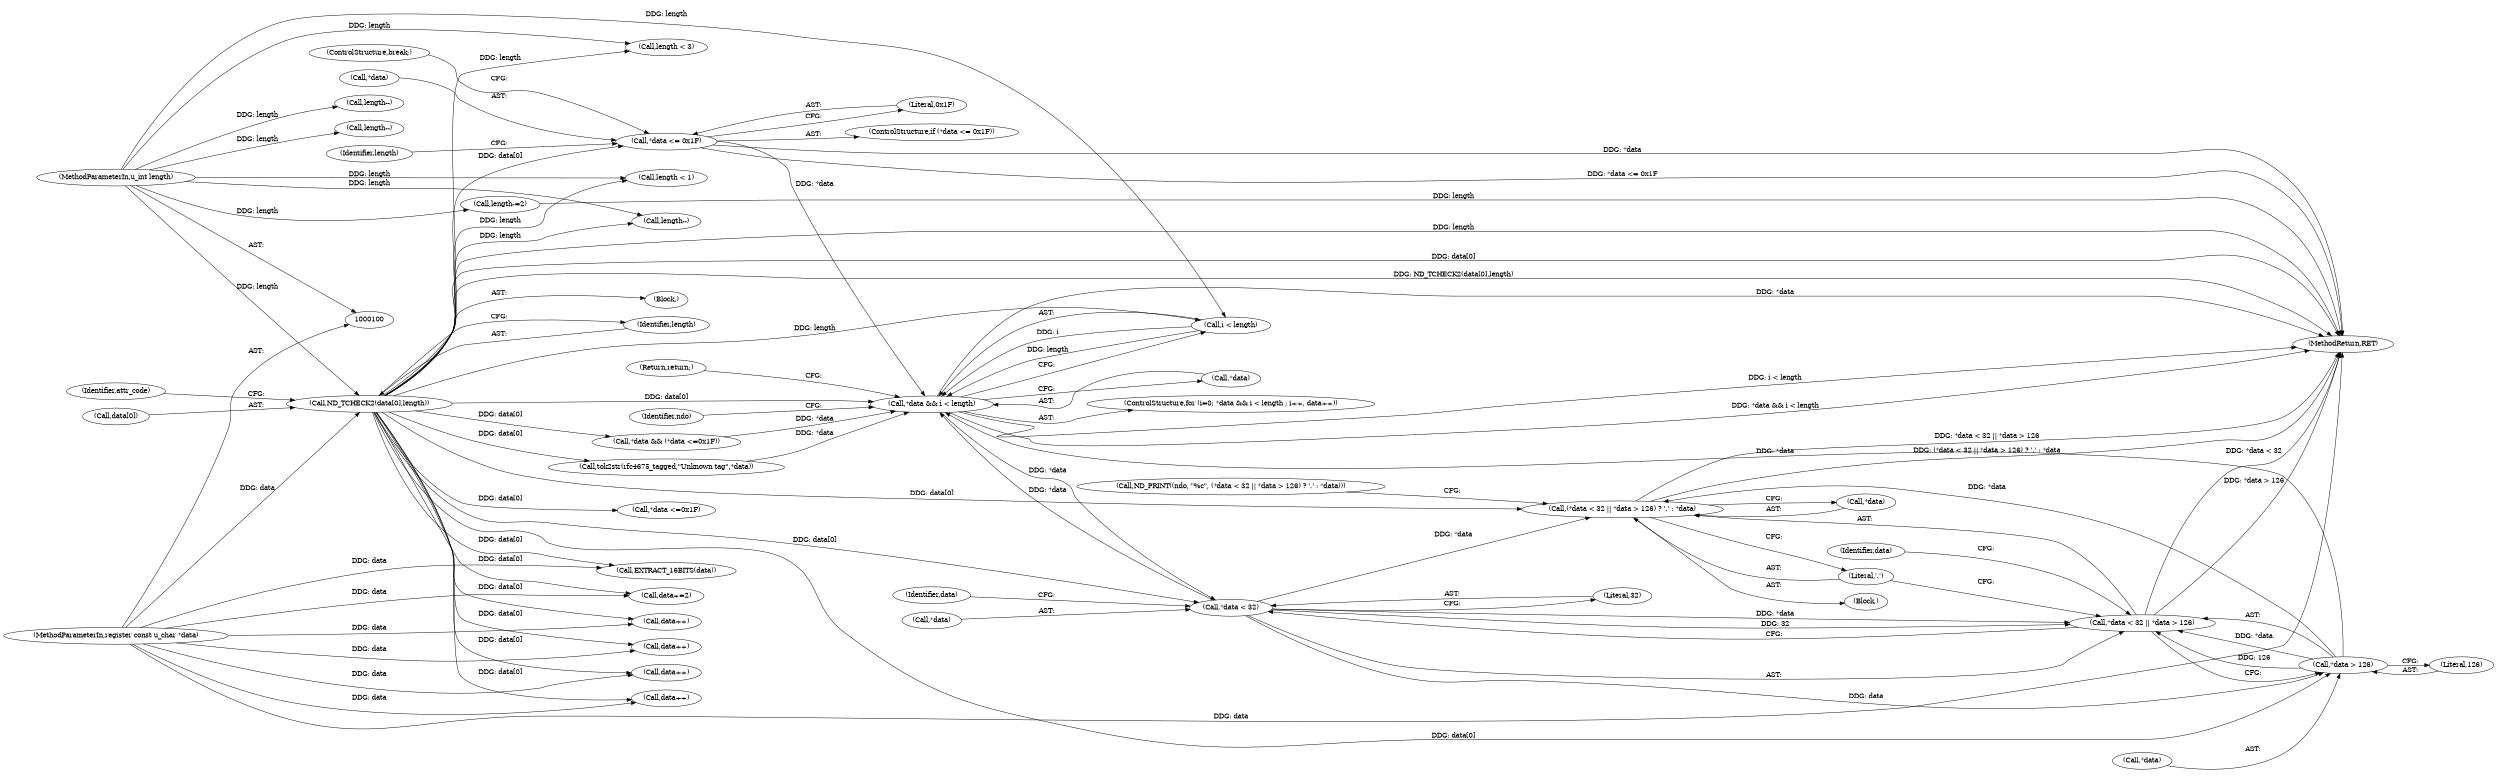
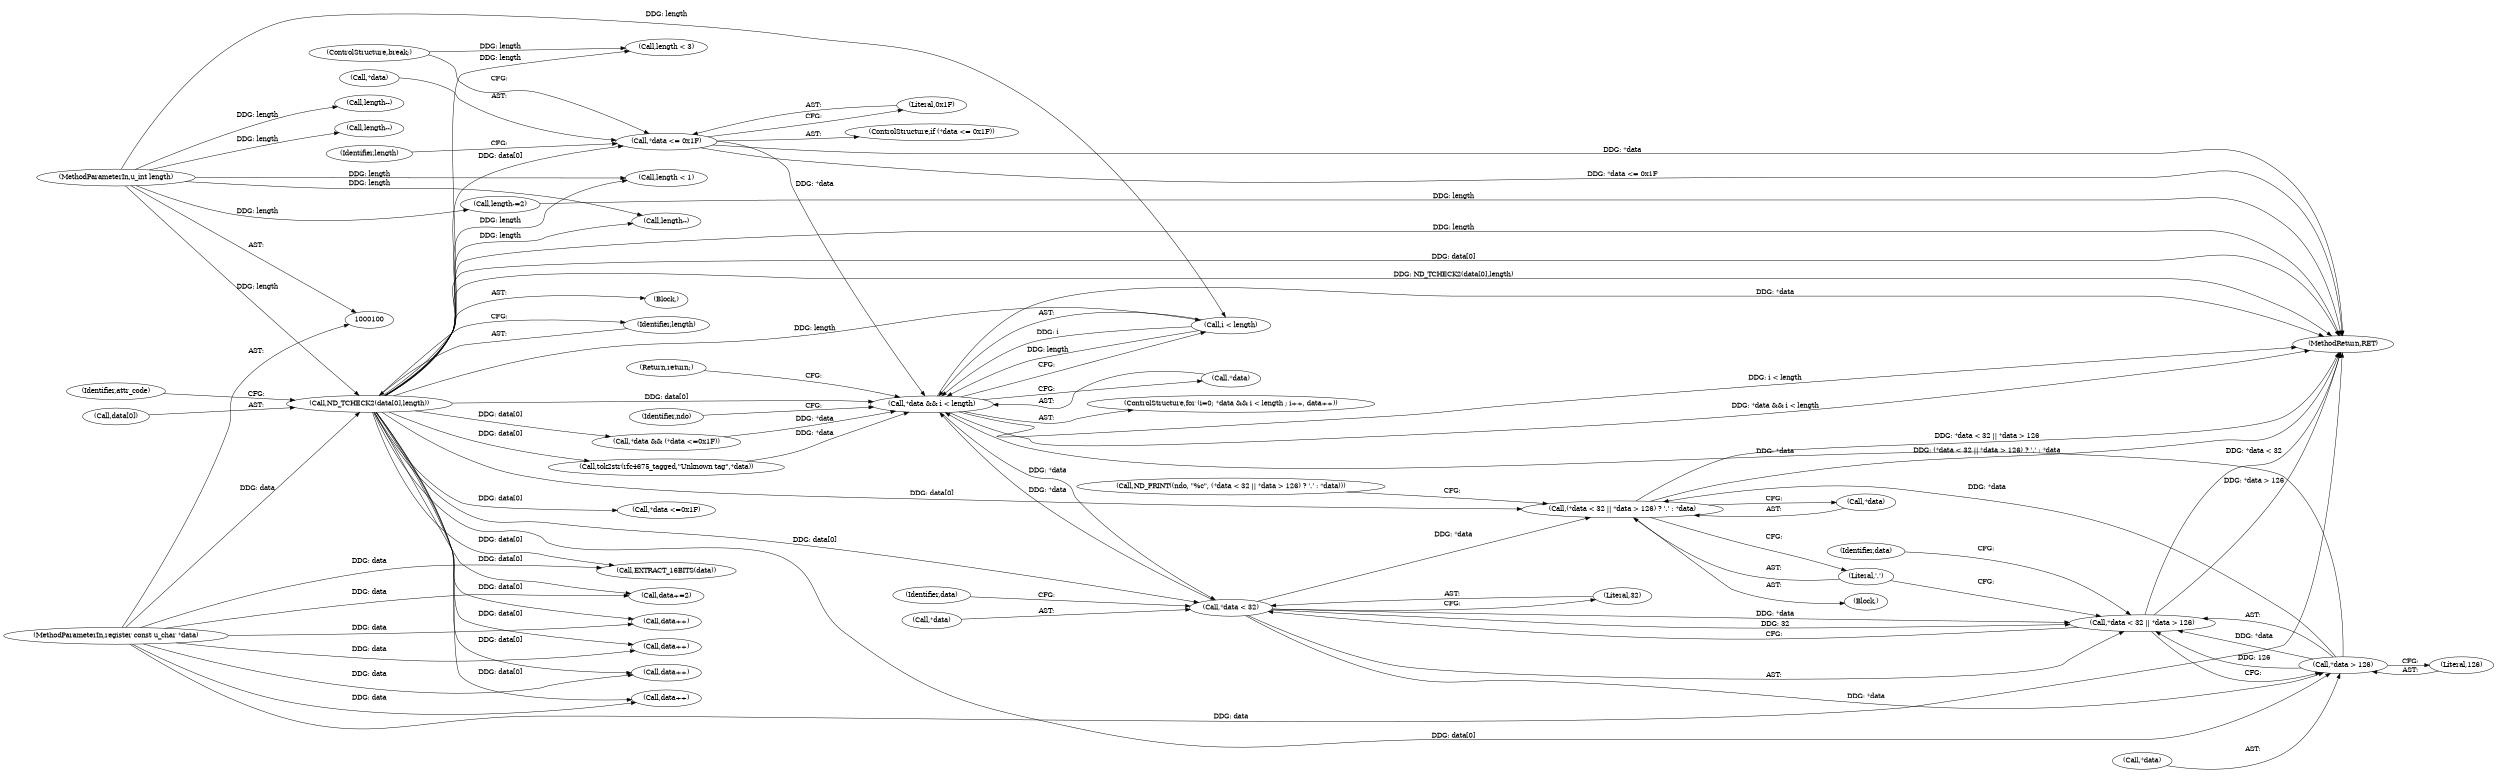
(350, 31) -> (525, 50)
(1933, 528) -> none
(1866, 697) -> (1866, 697)
